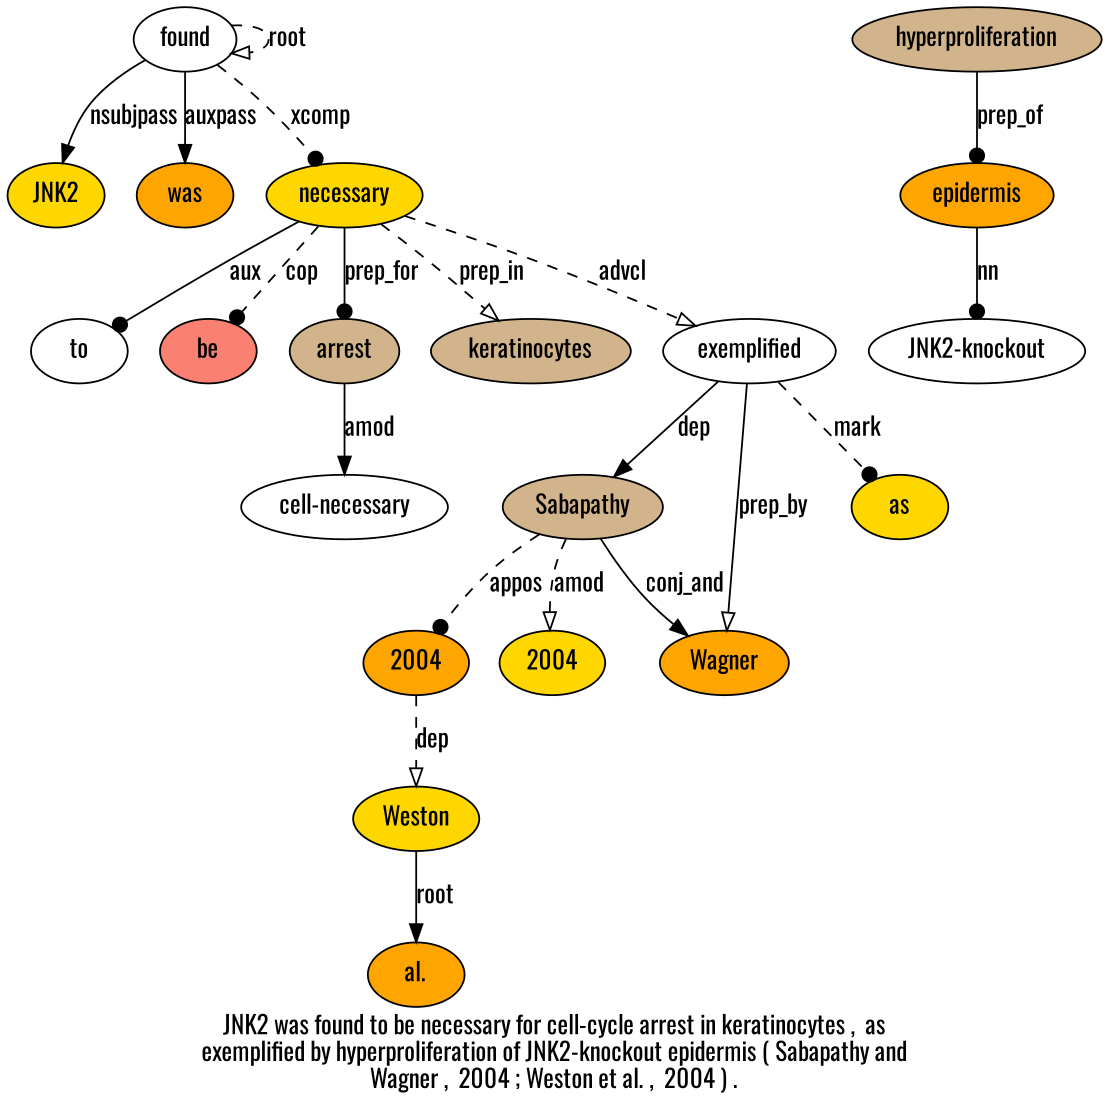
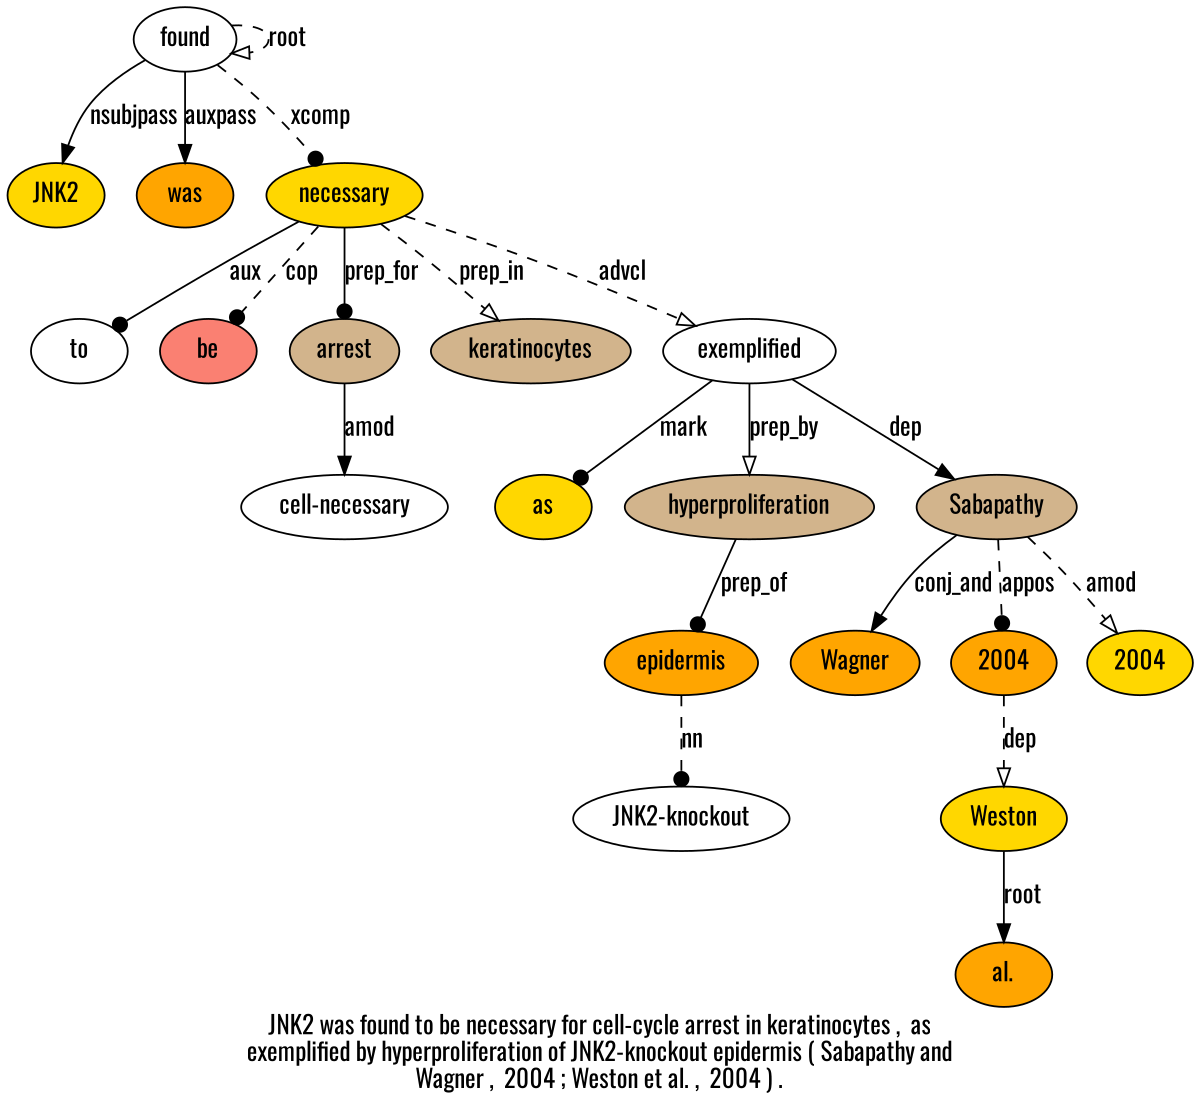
(977, 266) -> (681, 734)
(821, 426) -> (650, 427)
(738, 498) -> (749, 420)
